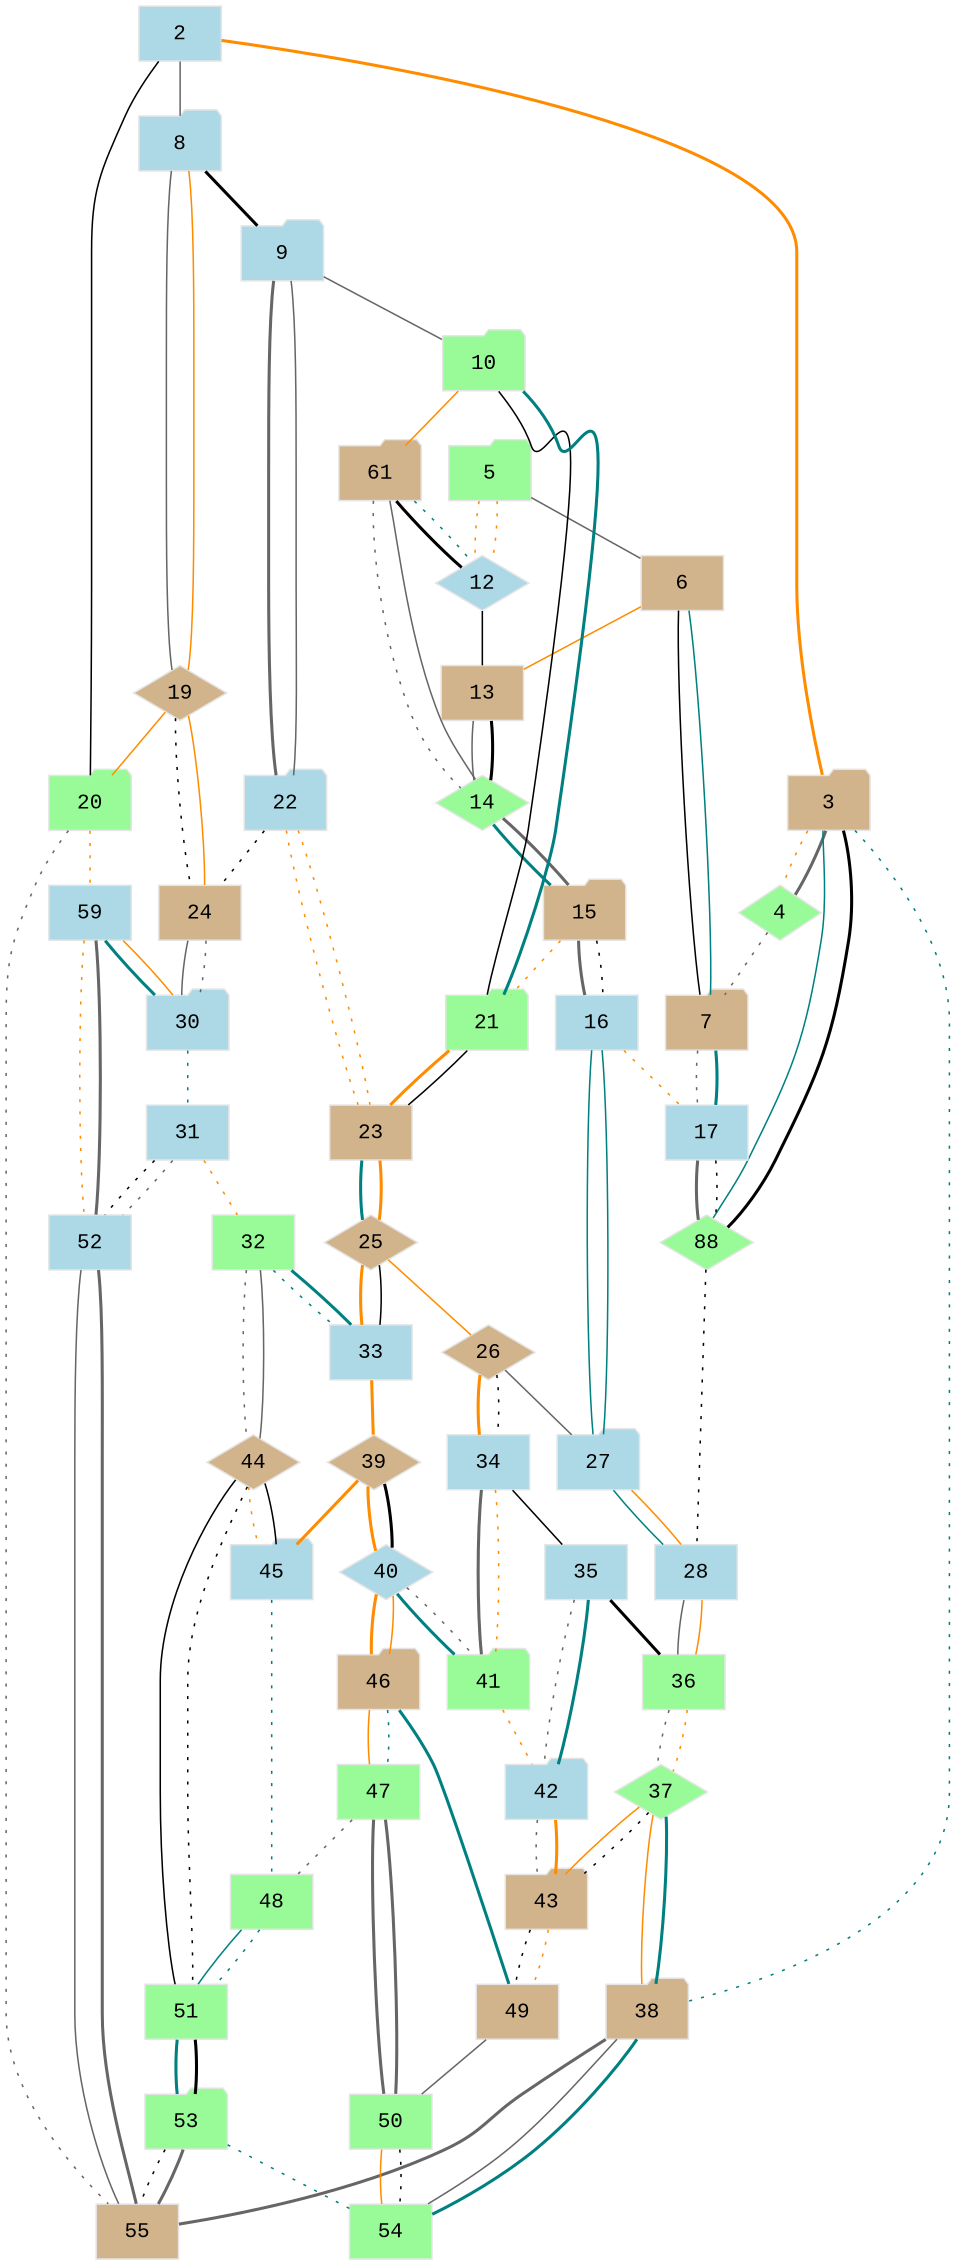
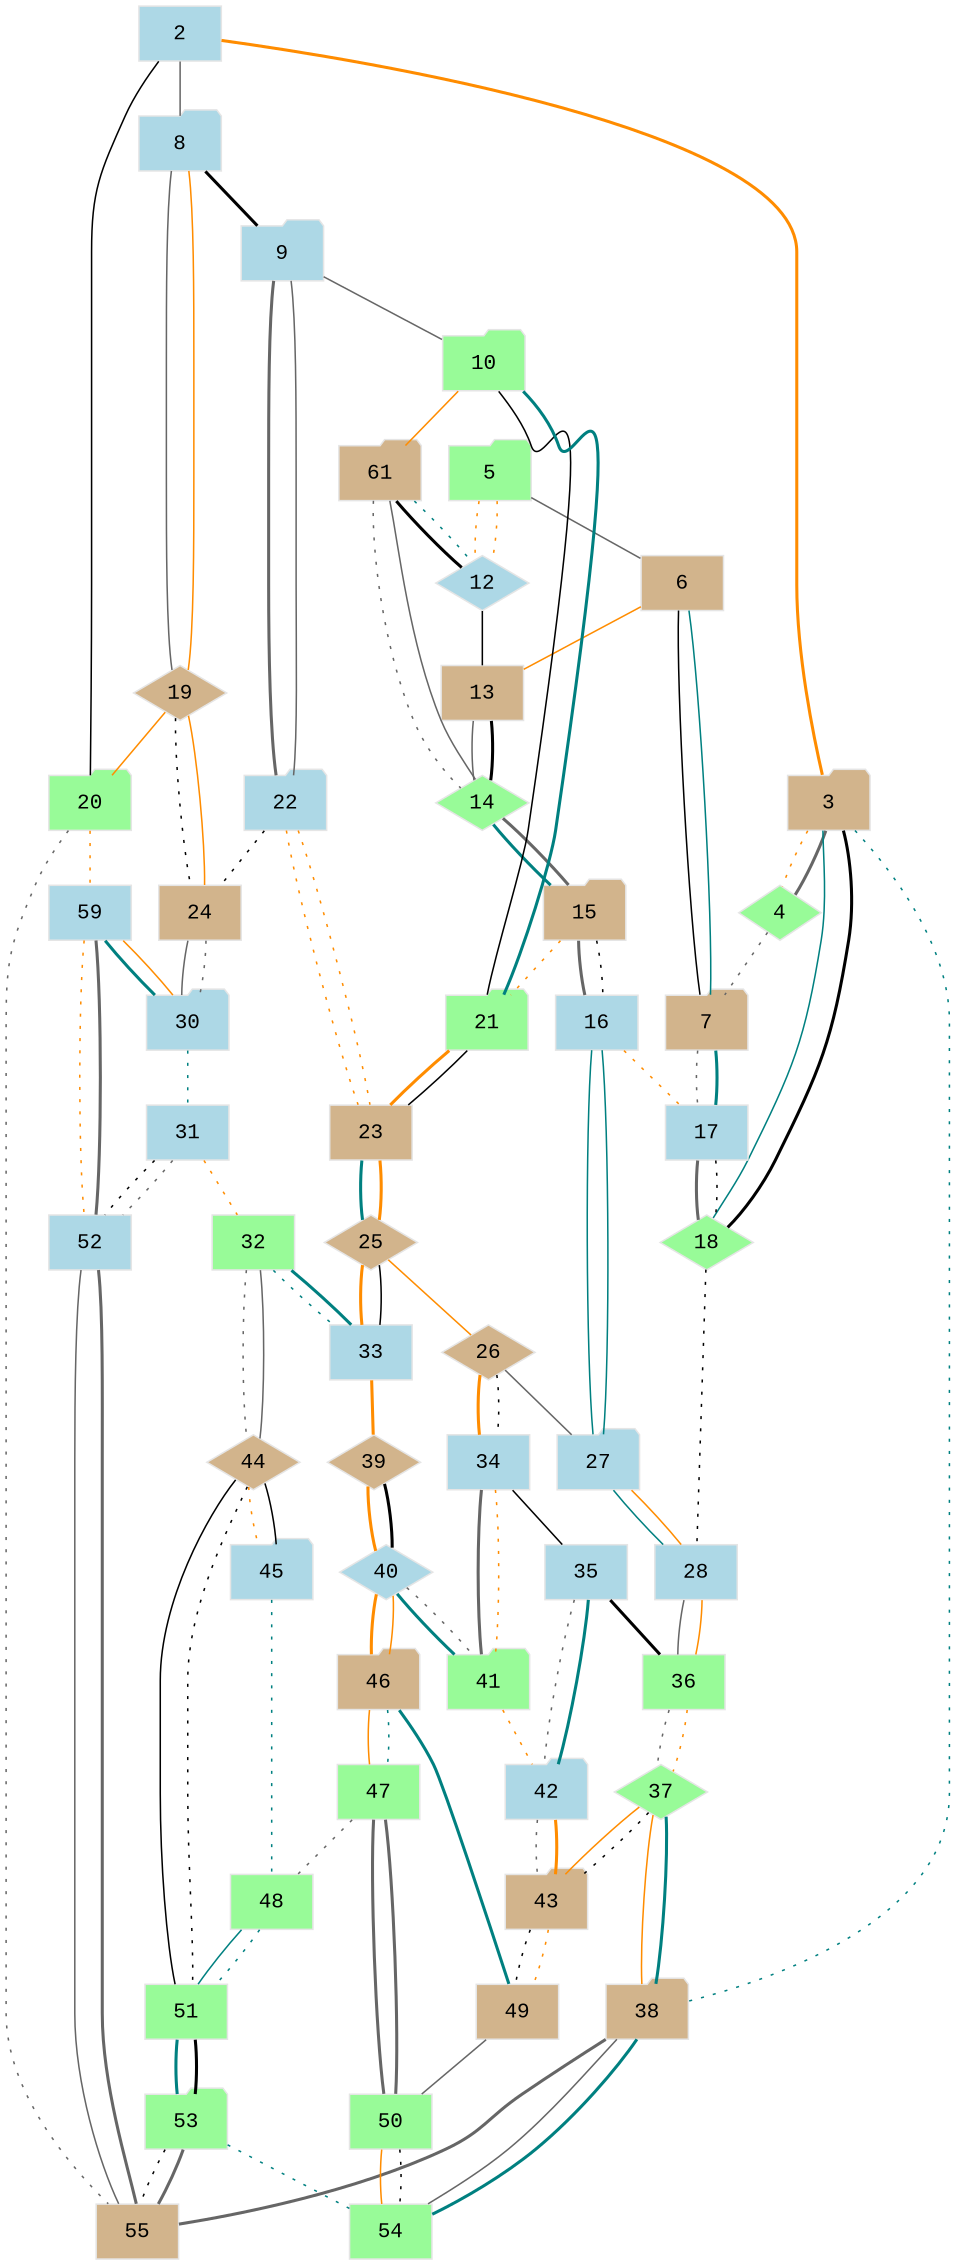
(707, 1242) -> (707, 1242)
(327, 1513) -> none
